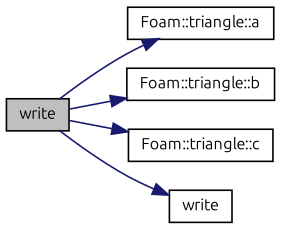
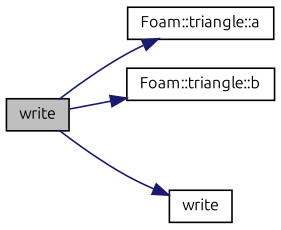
(201, 145) -> none
